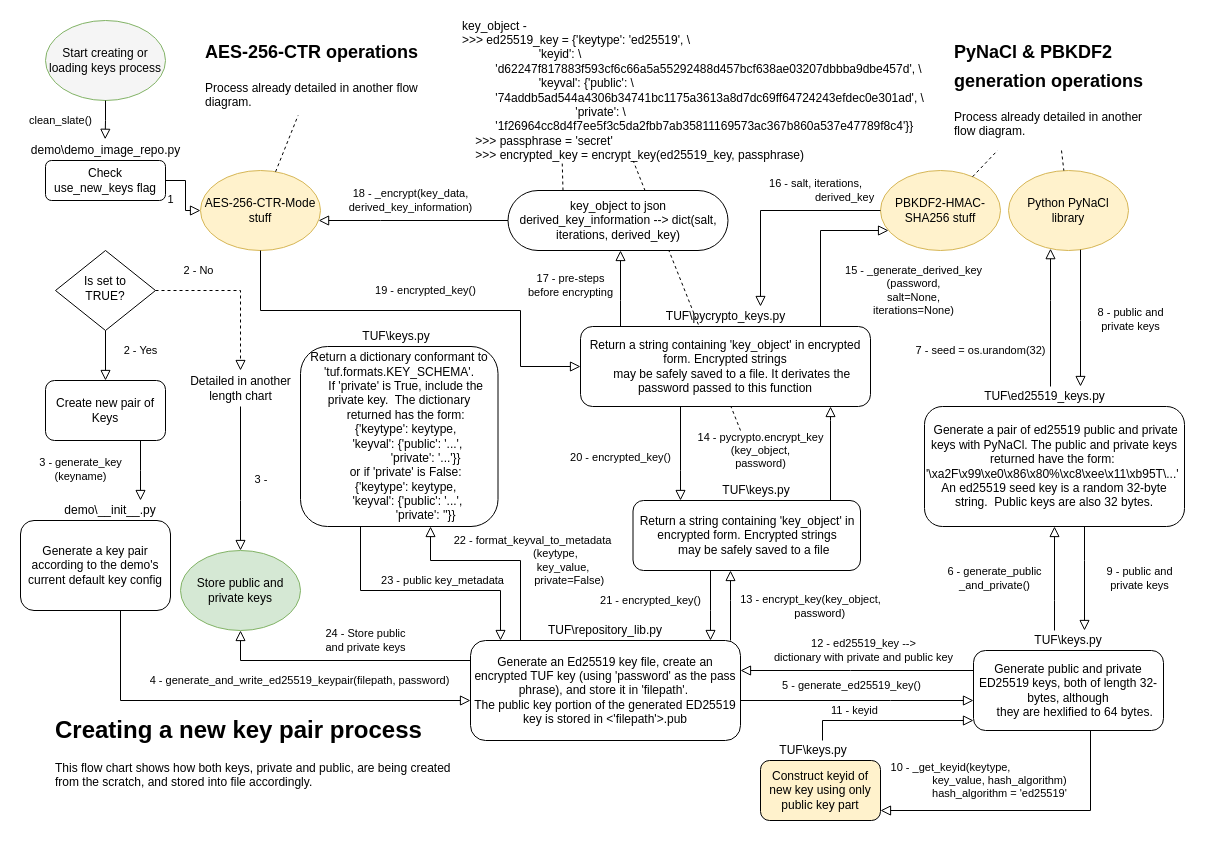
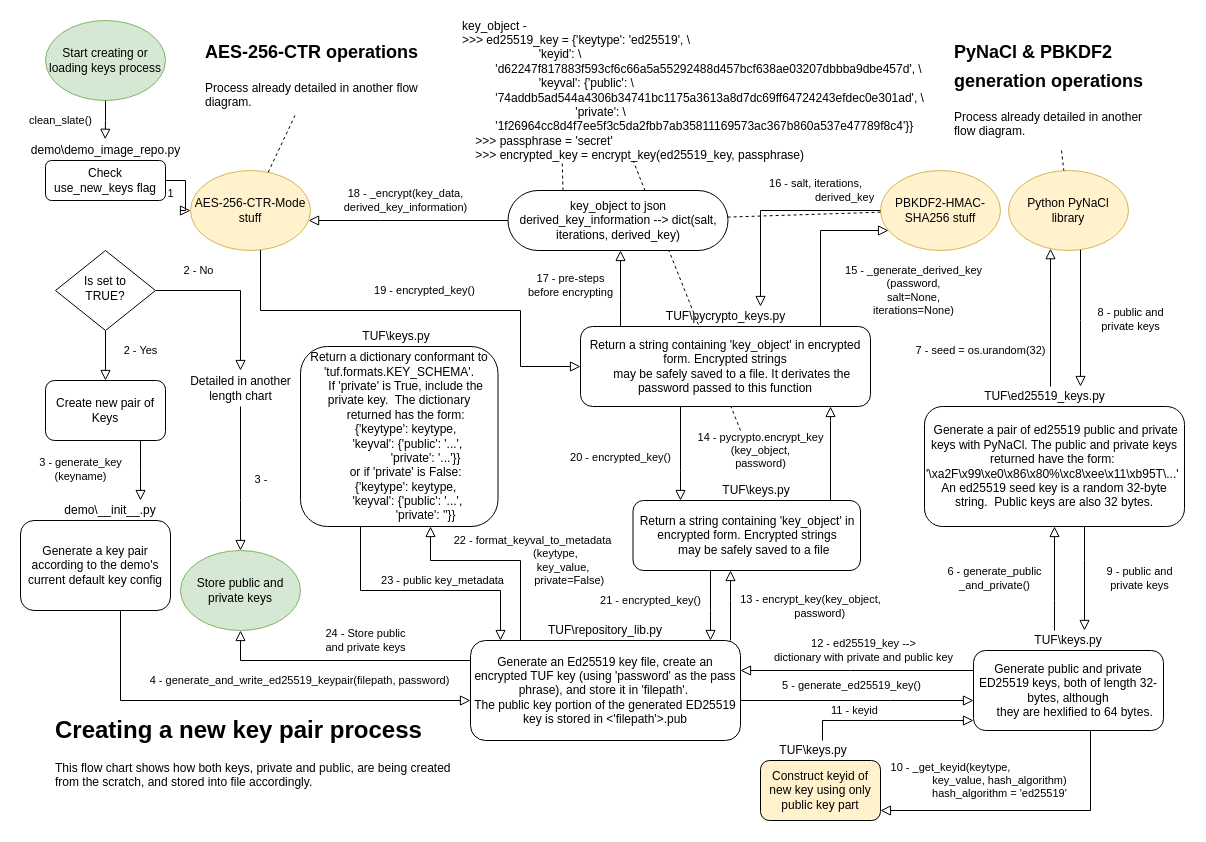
(106, 61) -> (106, 61)
(984, 164) -> (804, 215)
(261, 211) -> (251, 211)
(233, 291) -> (233, 291)
